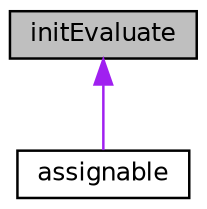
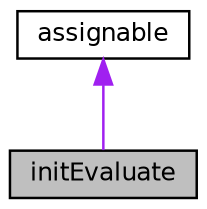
(103, 118) -> (103, 118)
